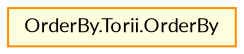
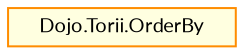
(122, 27) -> (122, 27)
